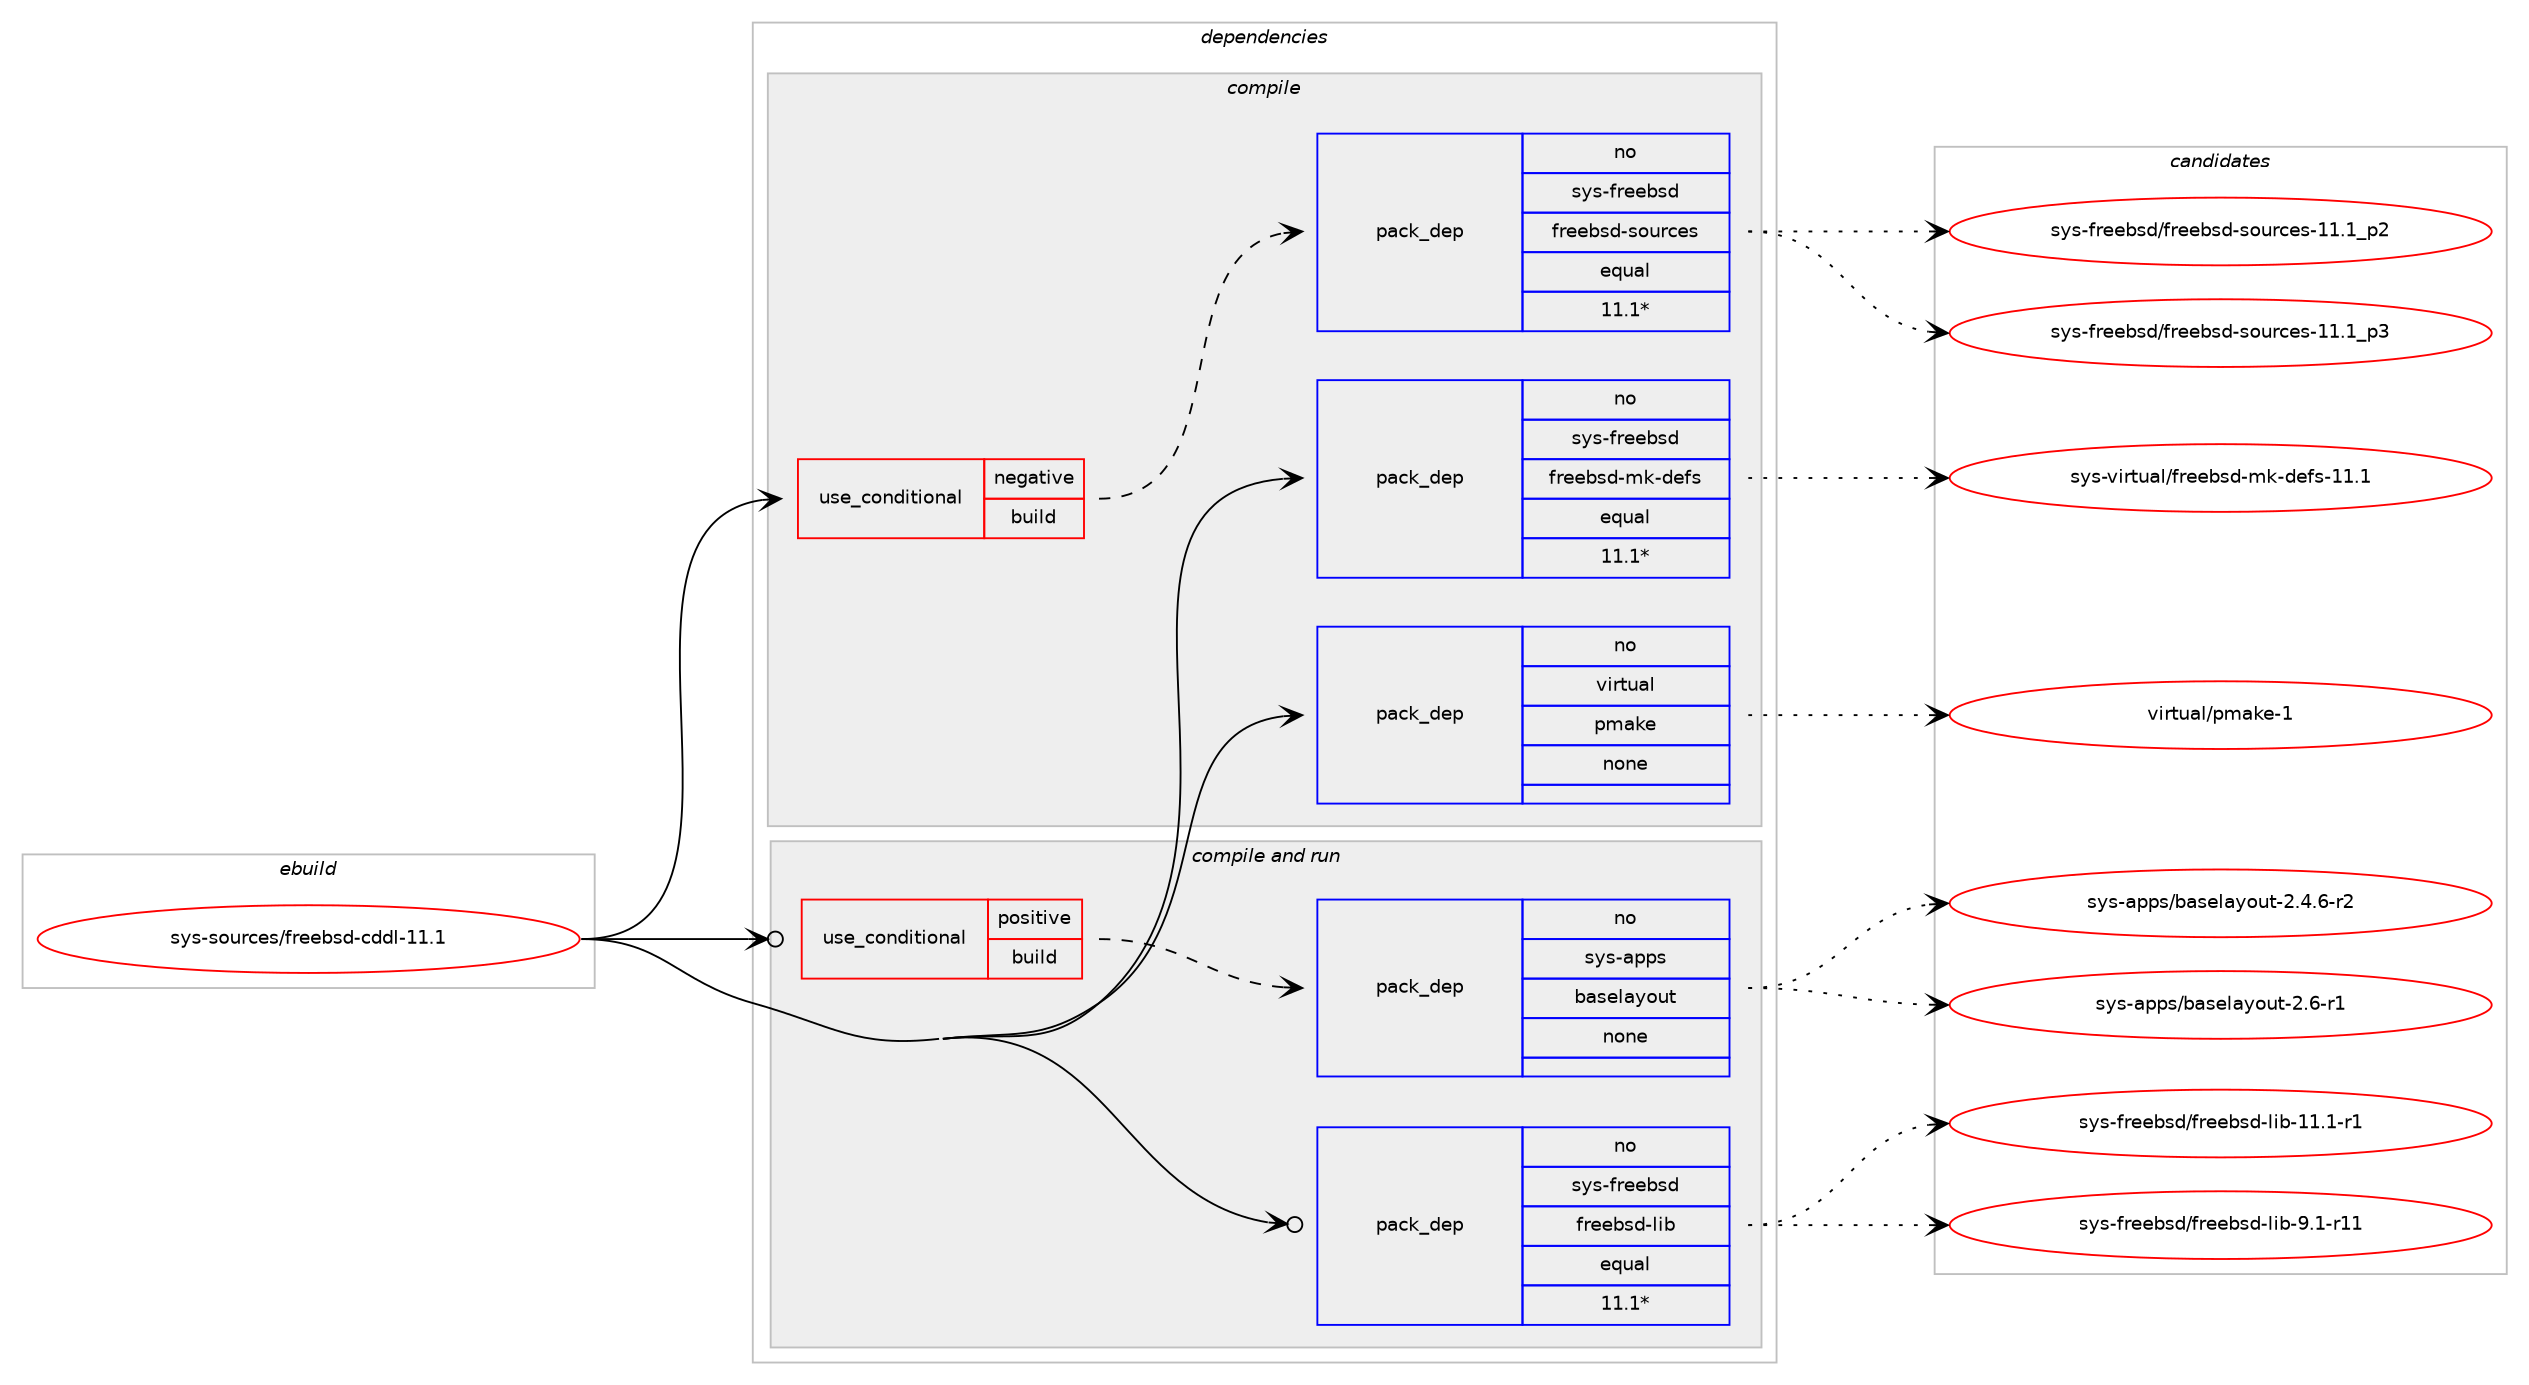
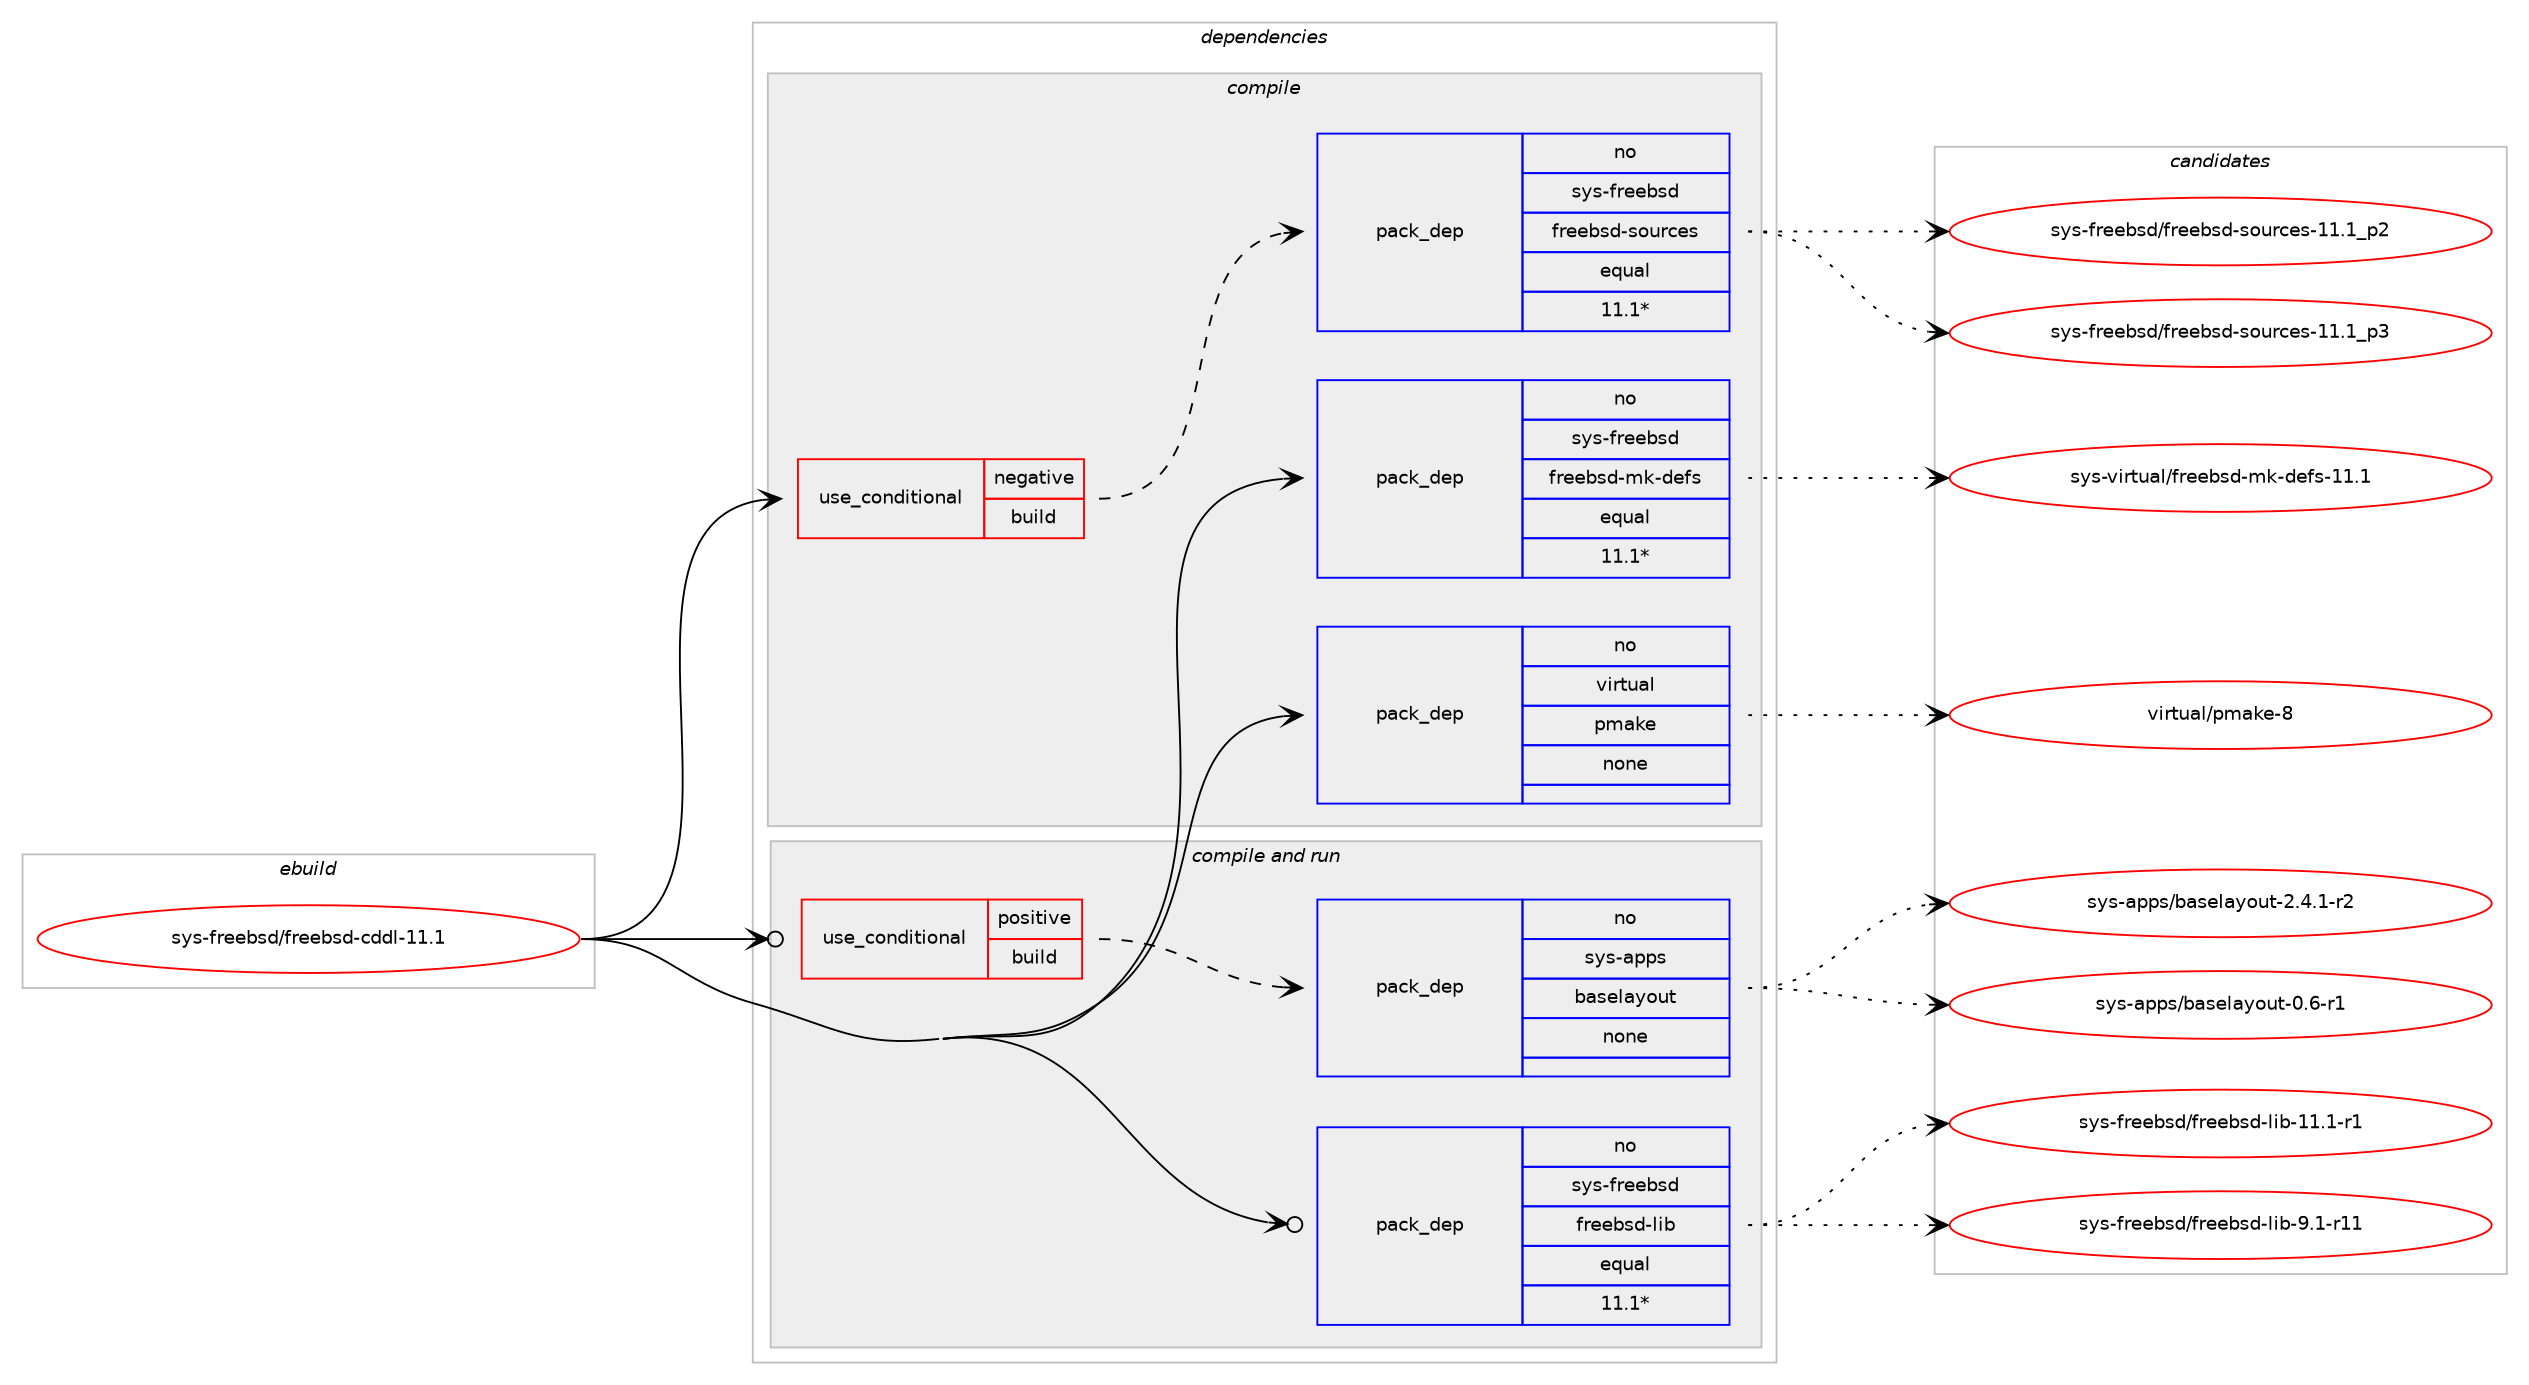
(2221, 715) -> (2221, 715)
(2221, 903) -> (2221, 903)
(309, 939) -> (309, 939)
(2221, 1005) -> (2221, 1005)
